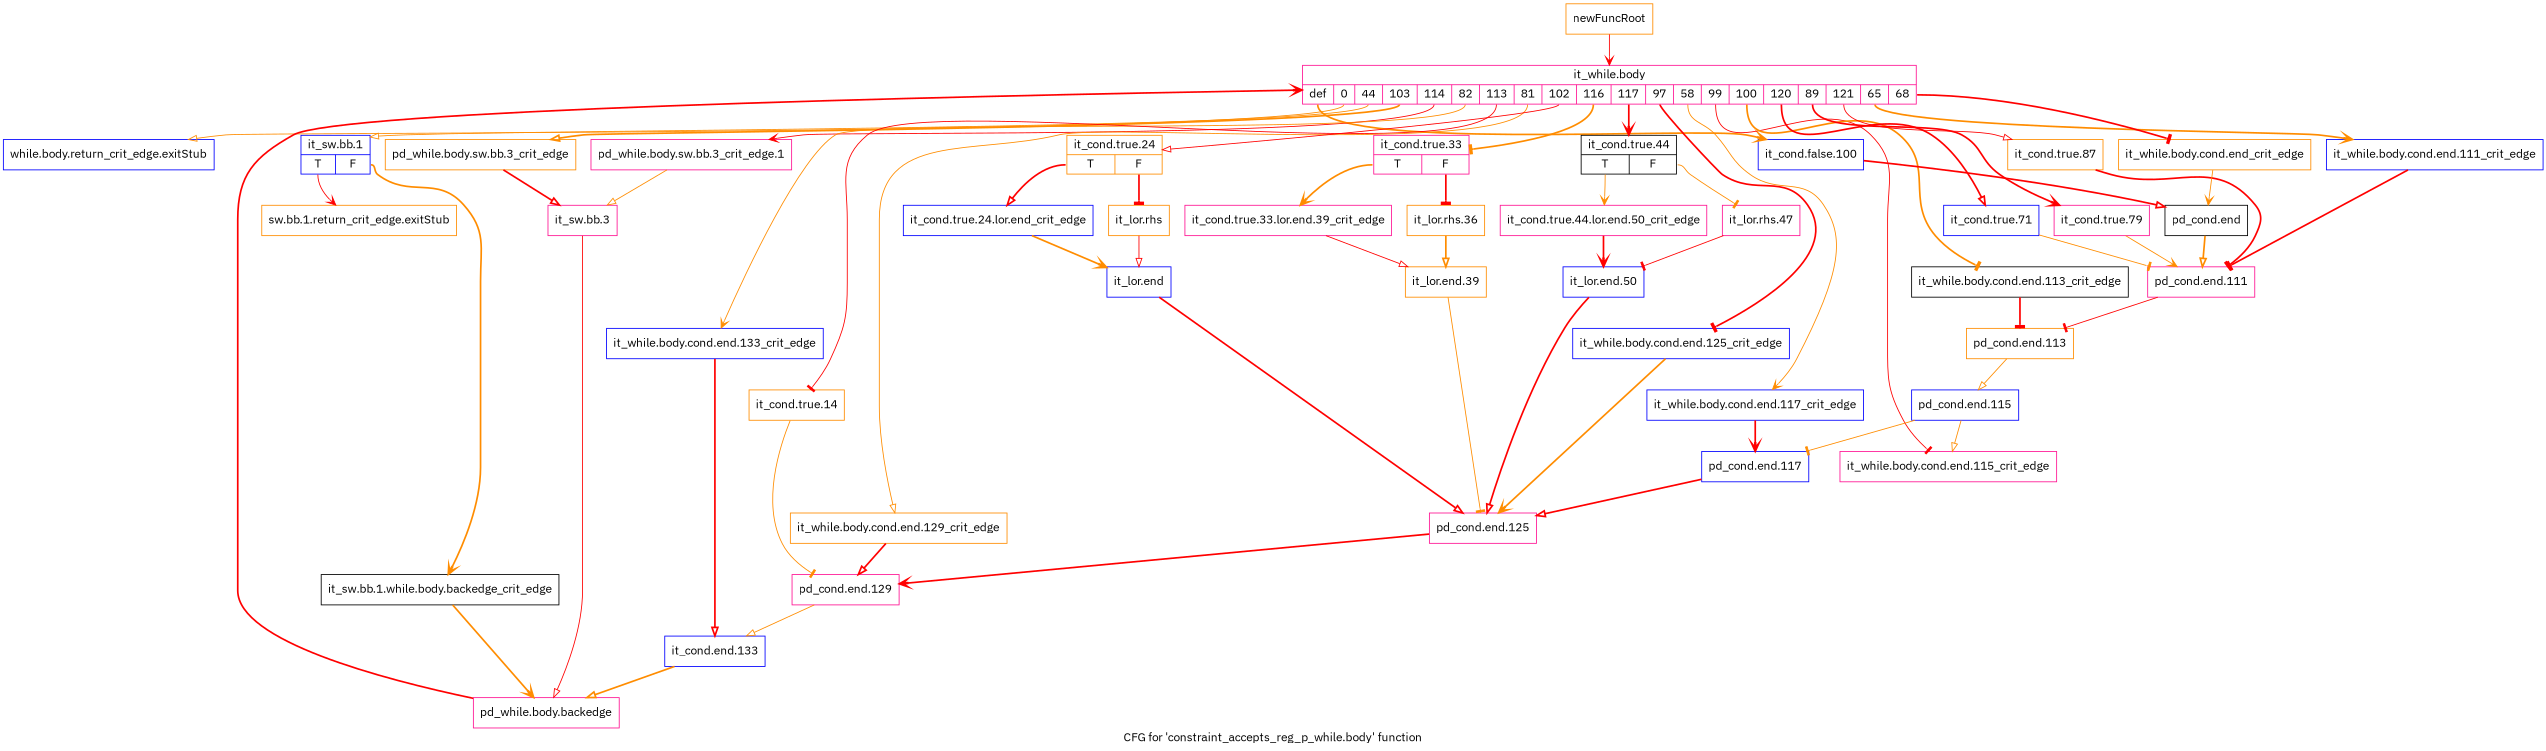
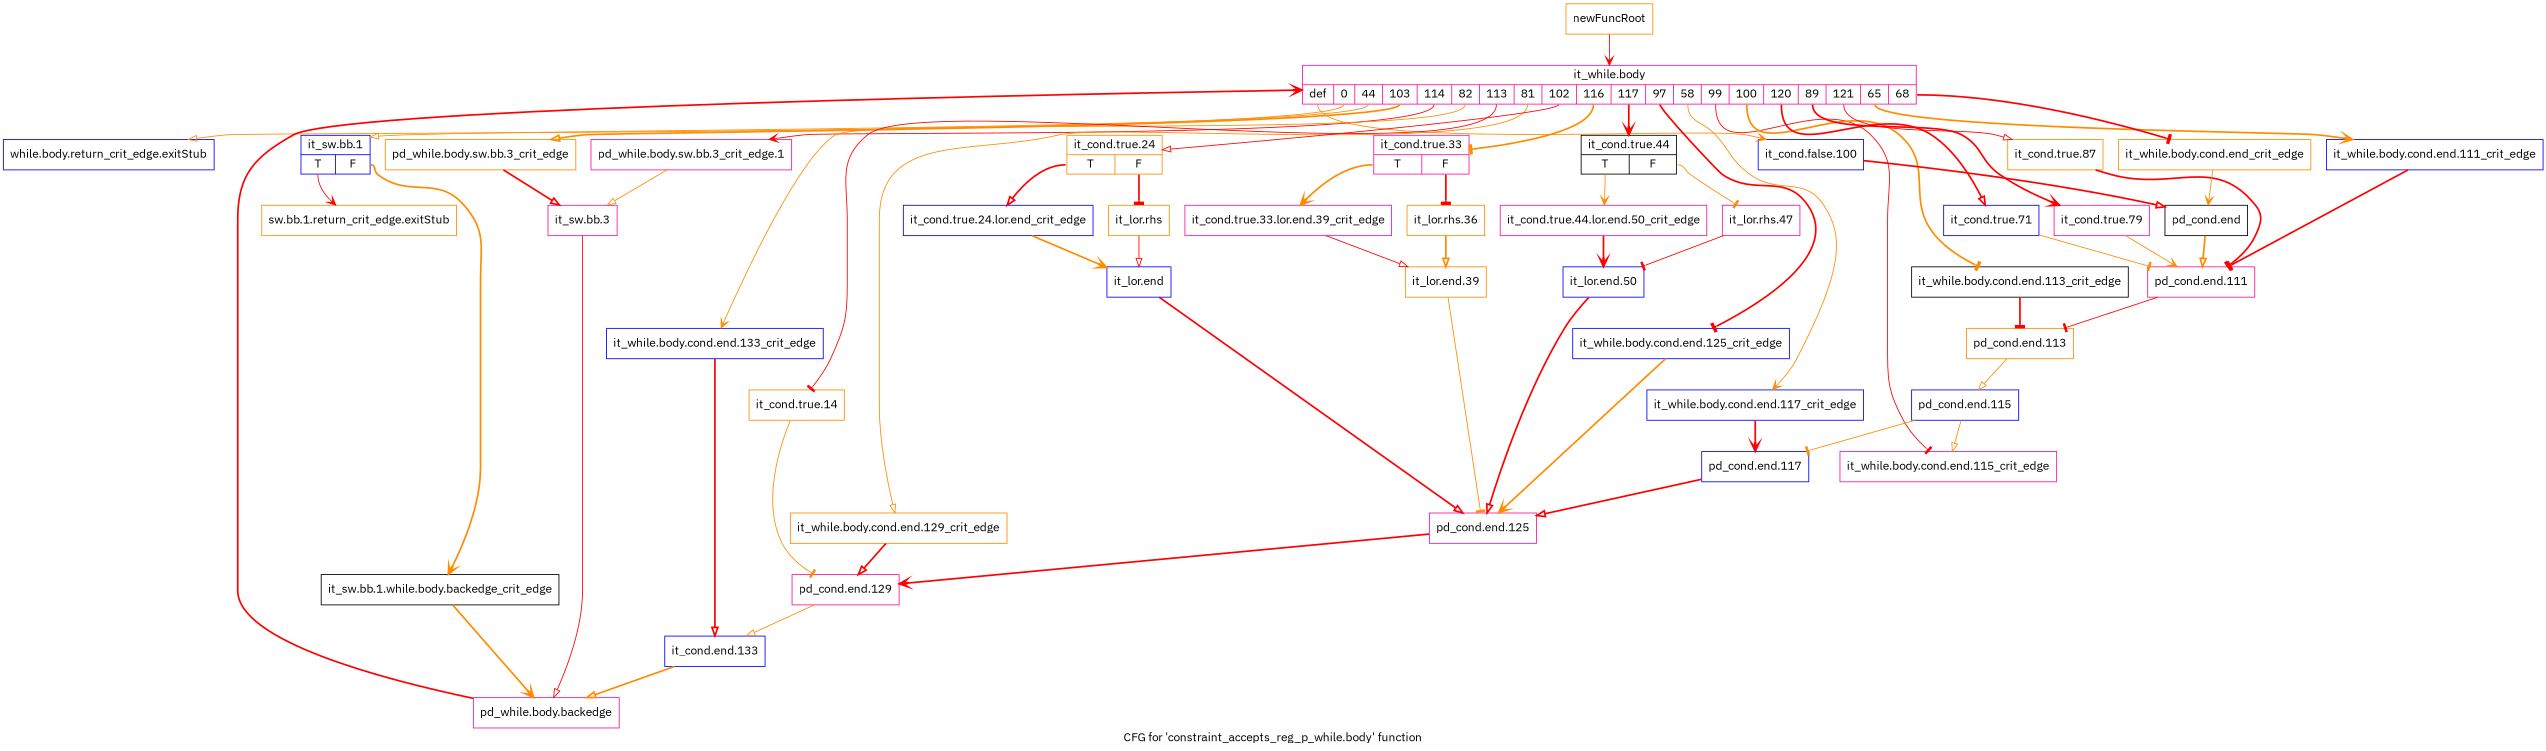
(1523, 134) -> (1523, 134)
